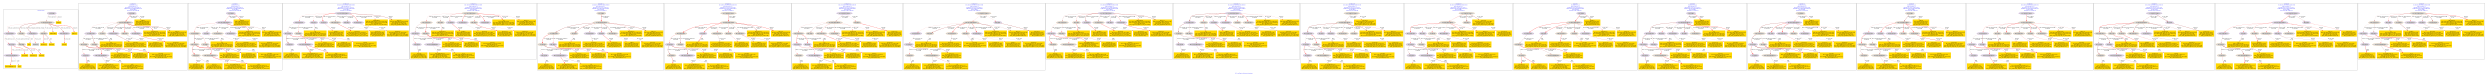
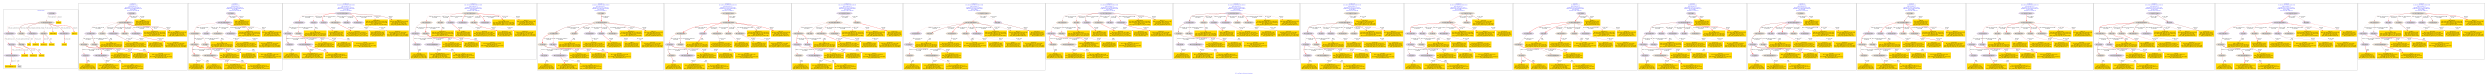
(36, 44) -> (36, 44)
(20, 66) -> (20, 66)
